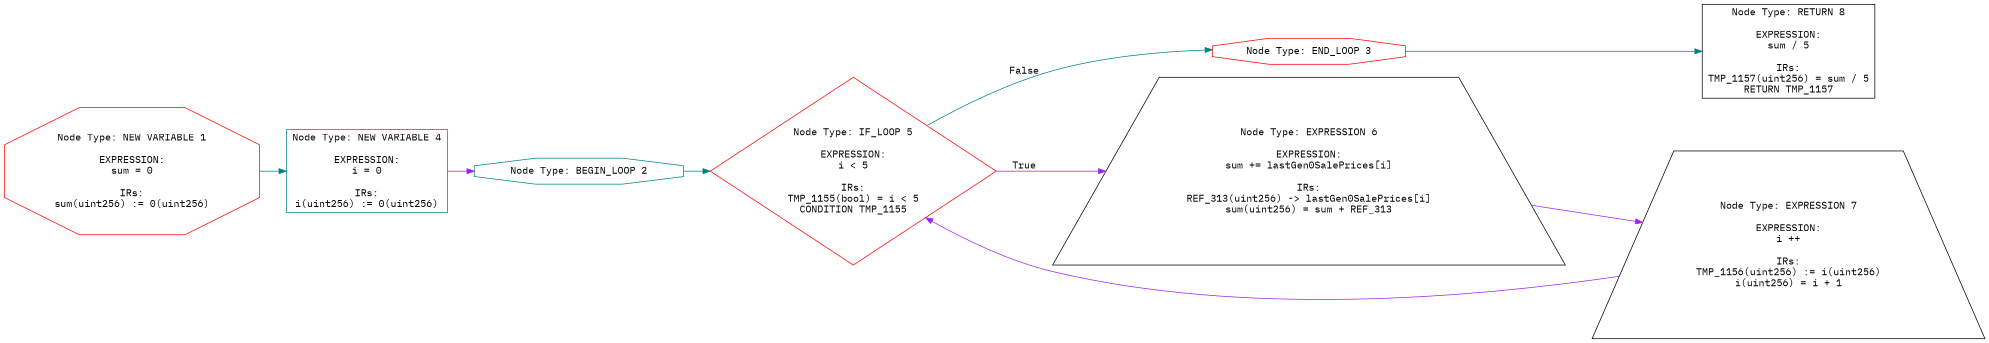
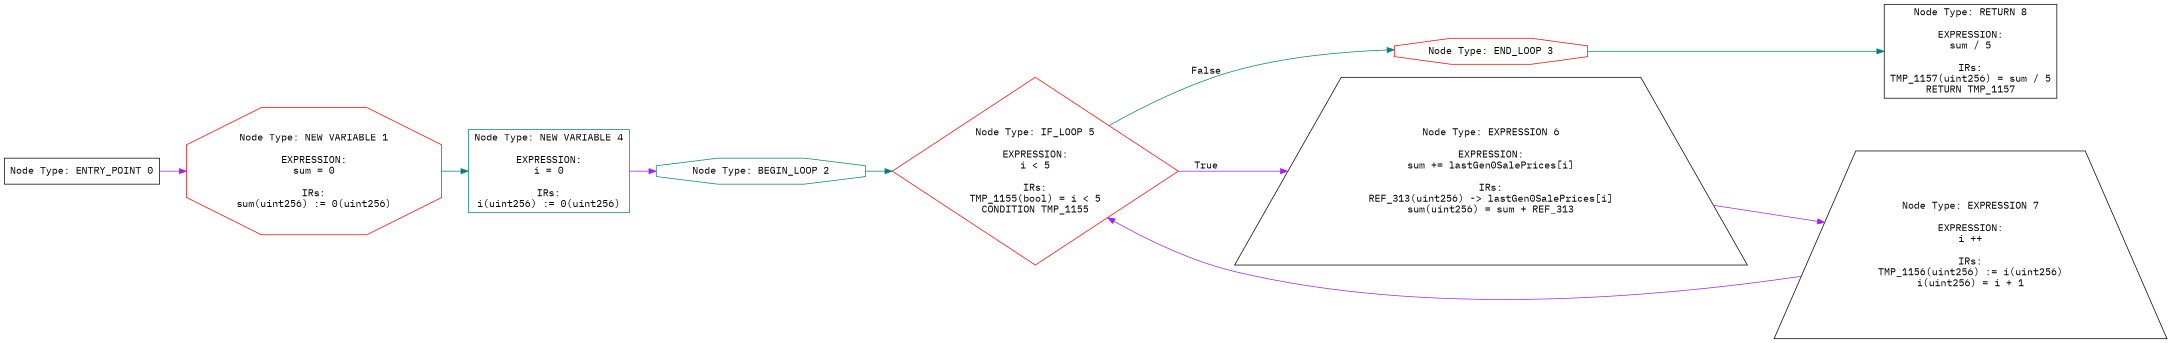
none -> (82, 171)
